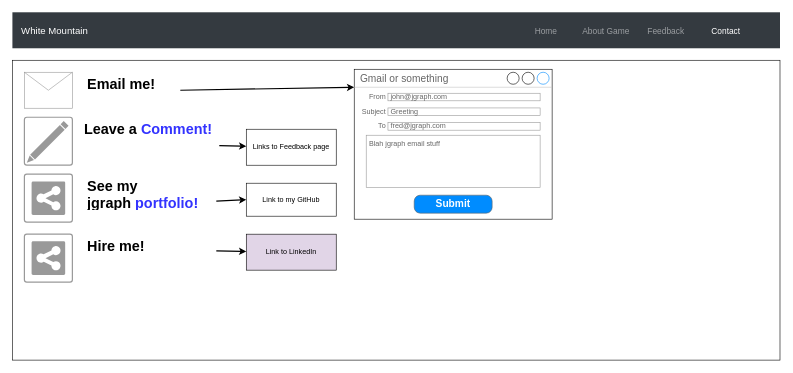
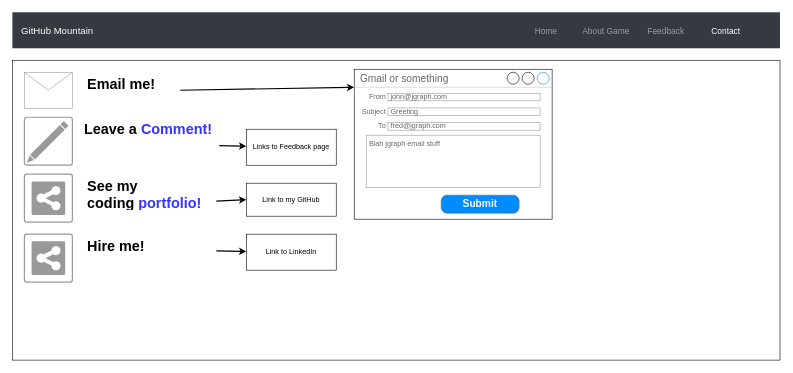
(55, 30) -> (58, 30)
(131, 173) -> (130, 173)
(453, 204) -> (480, 204)
(291, 252) -> (291, 252)
